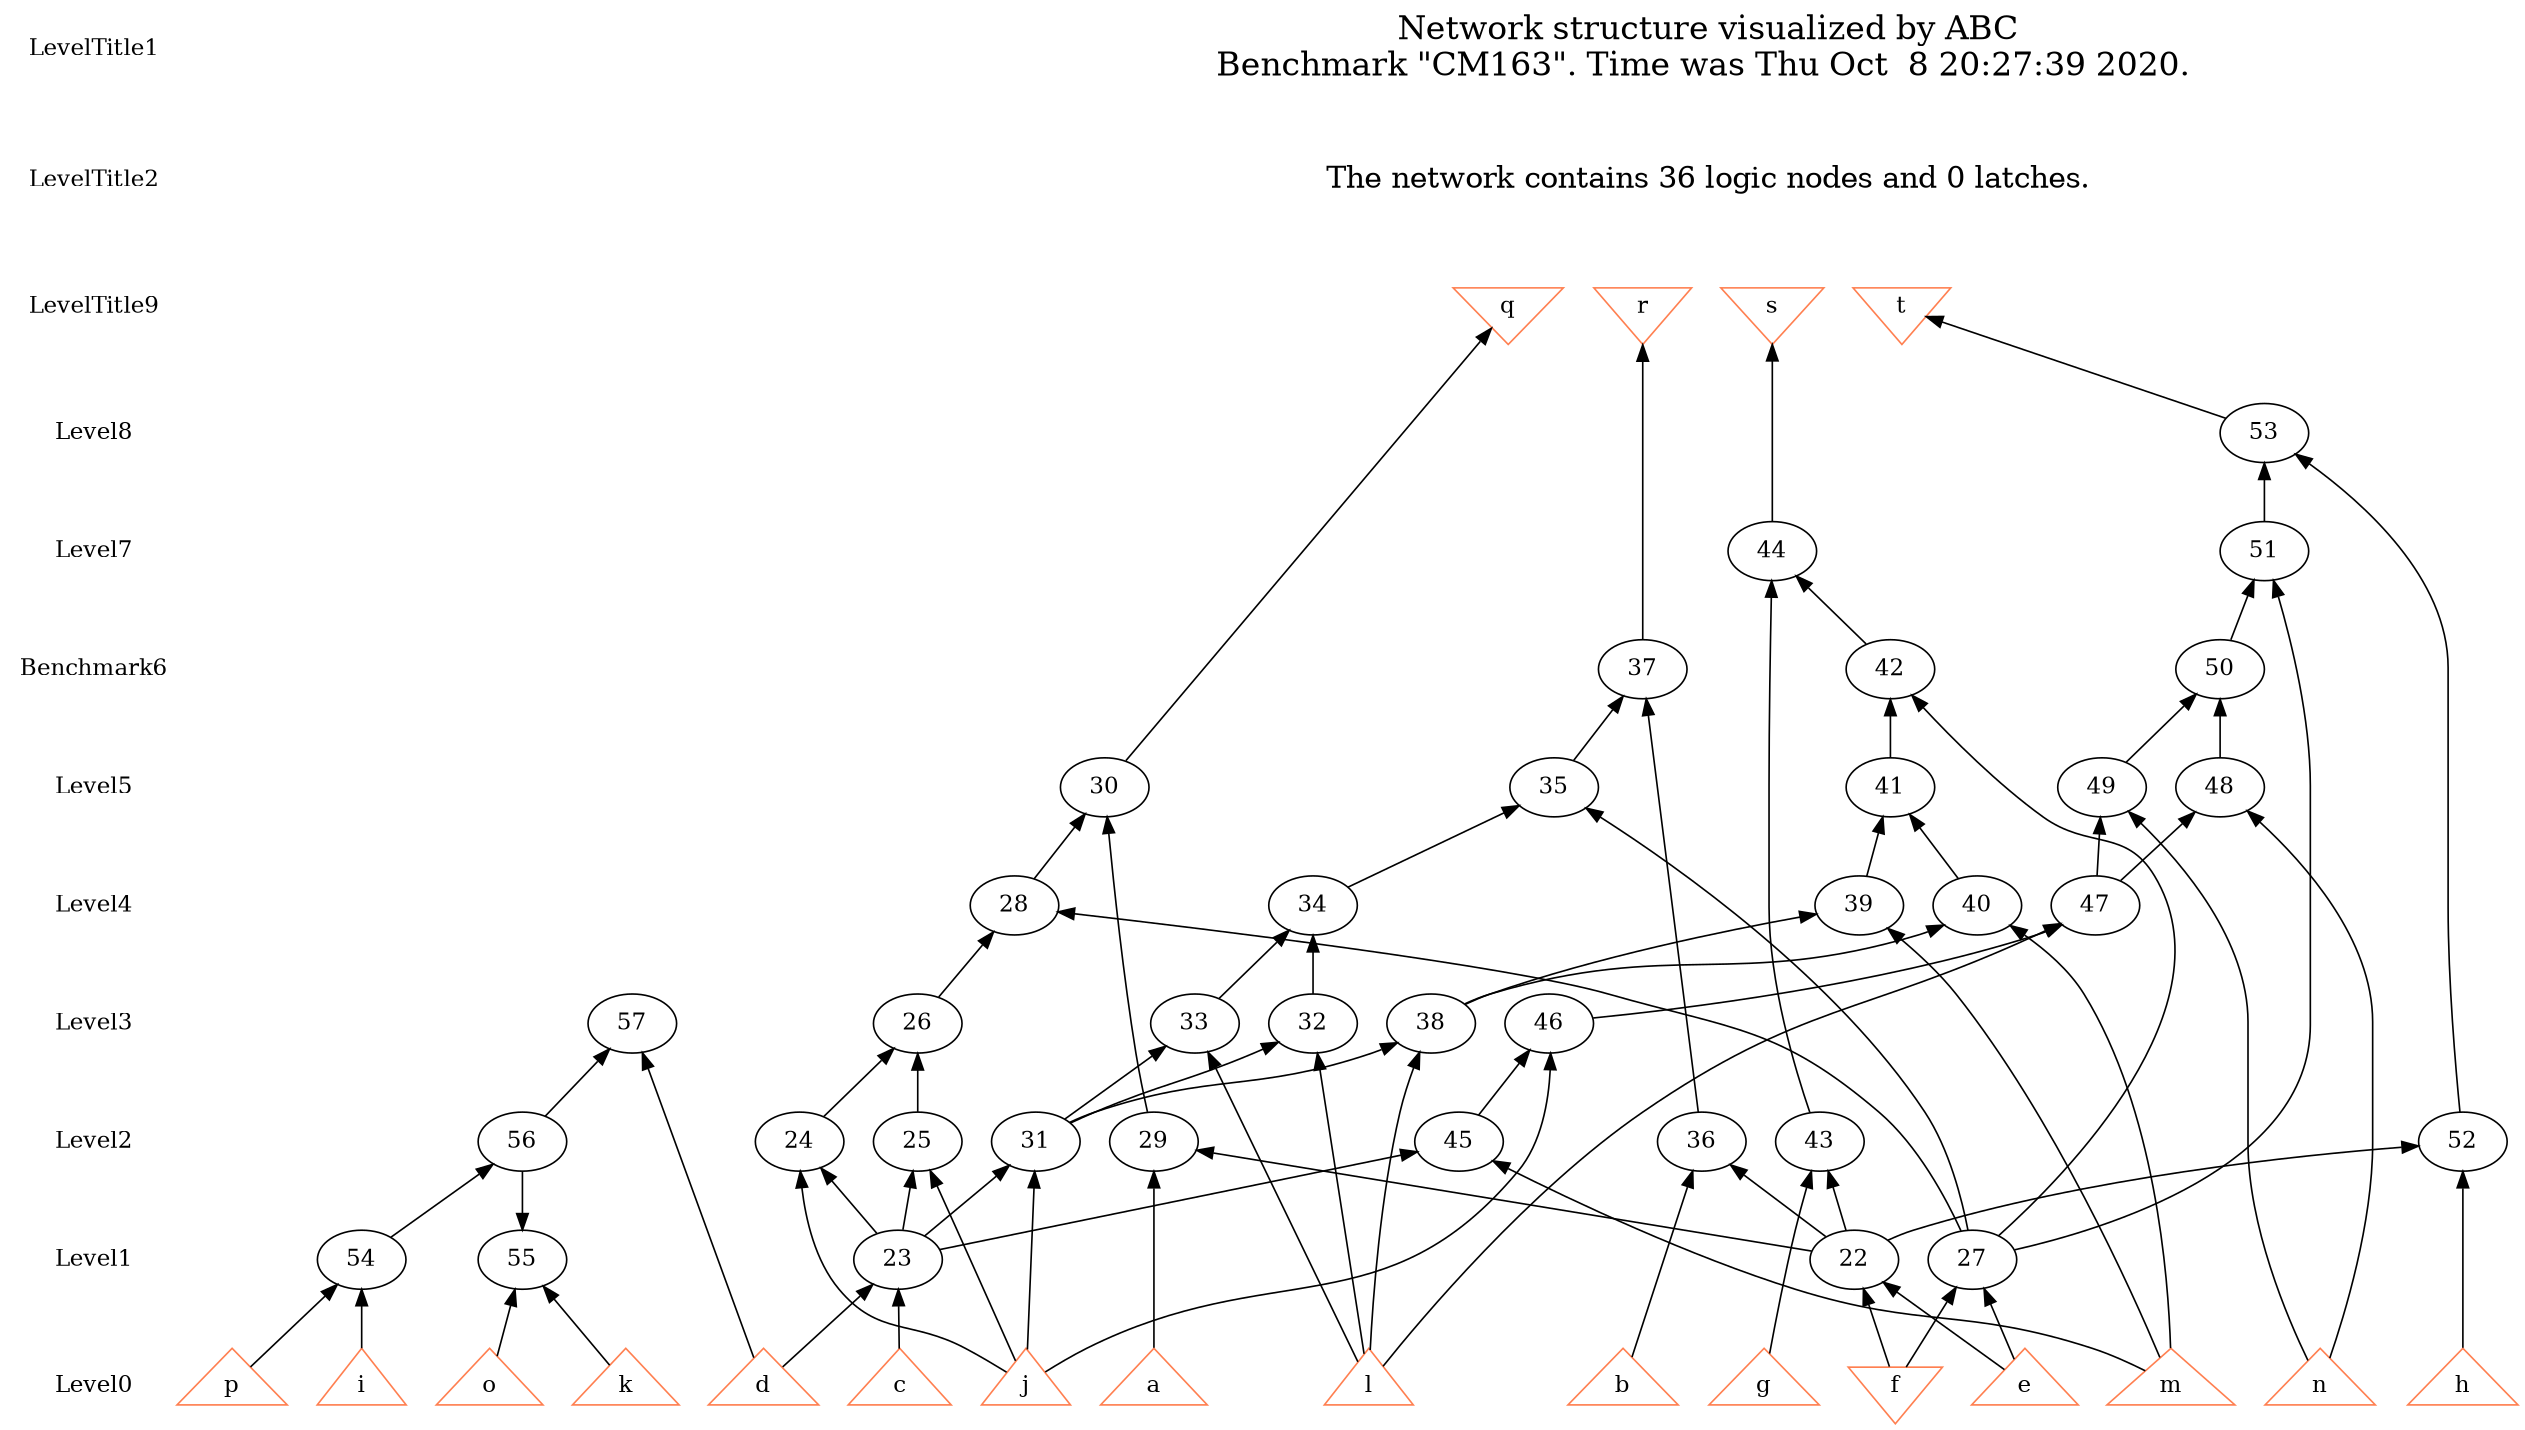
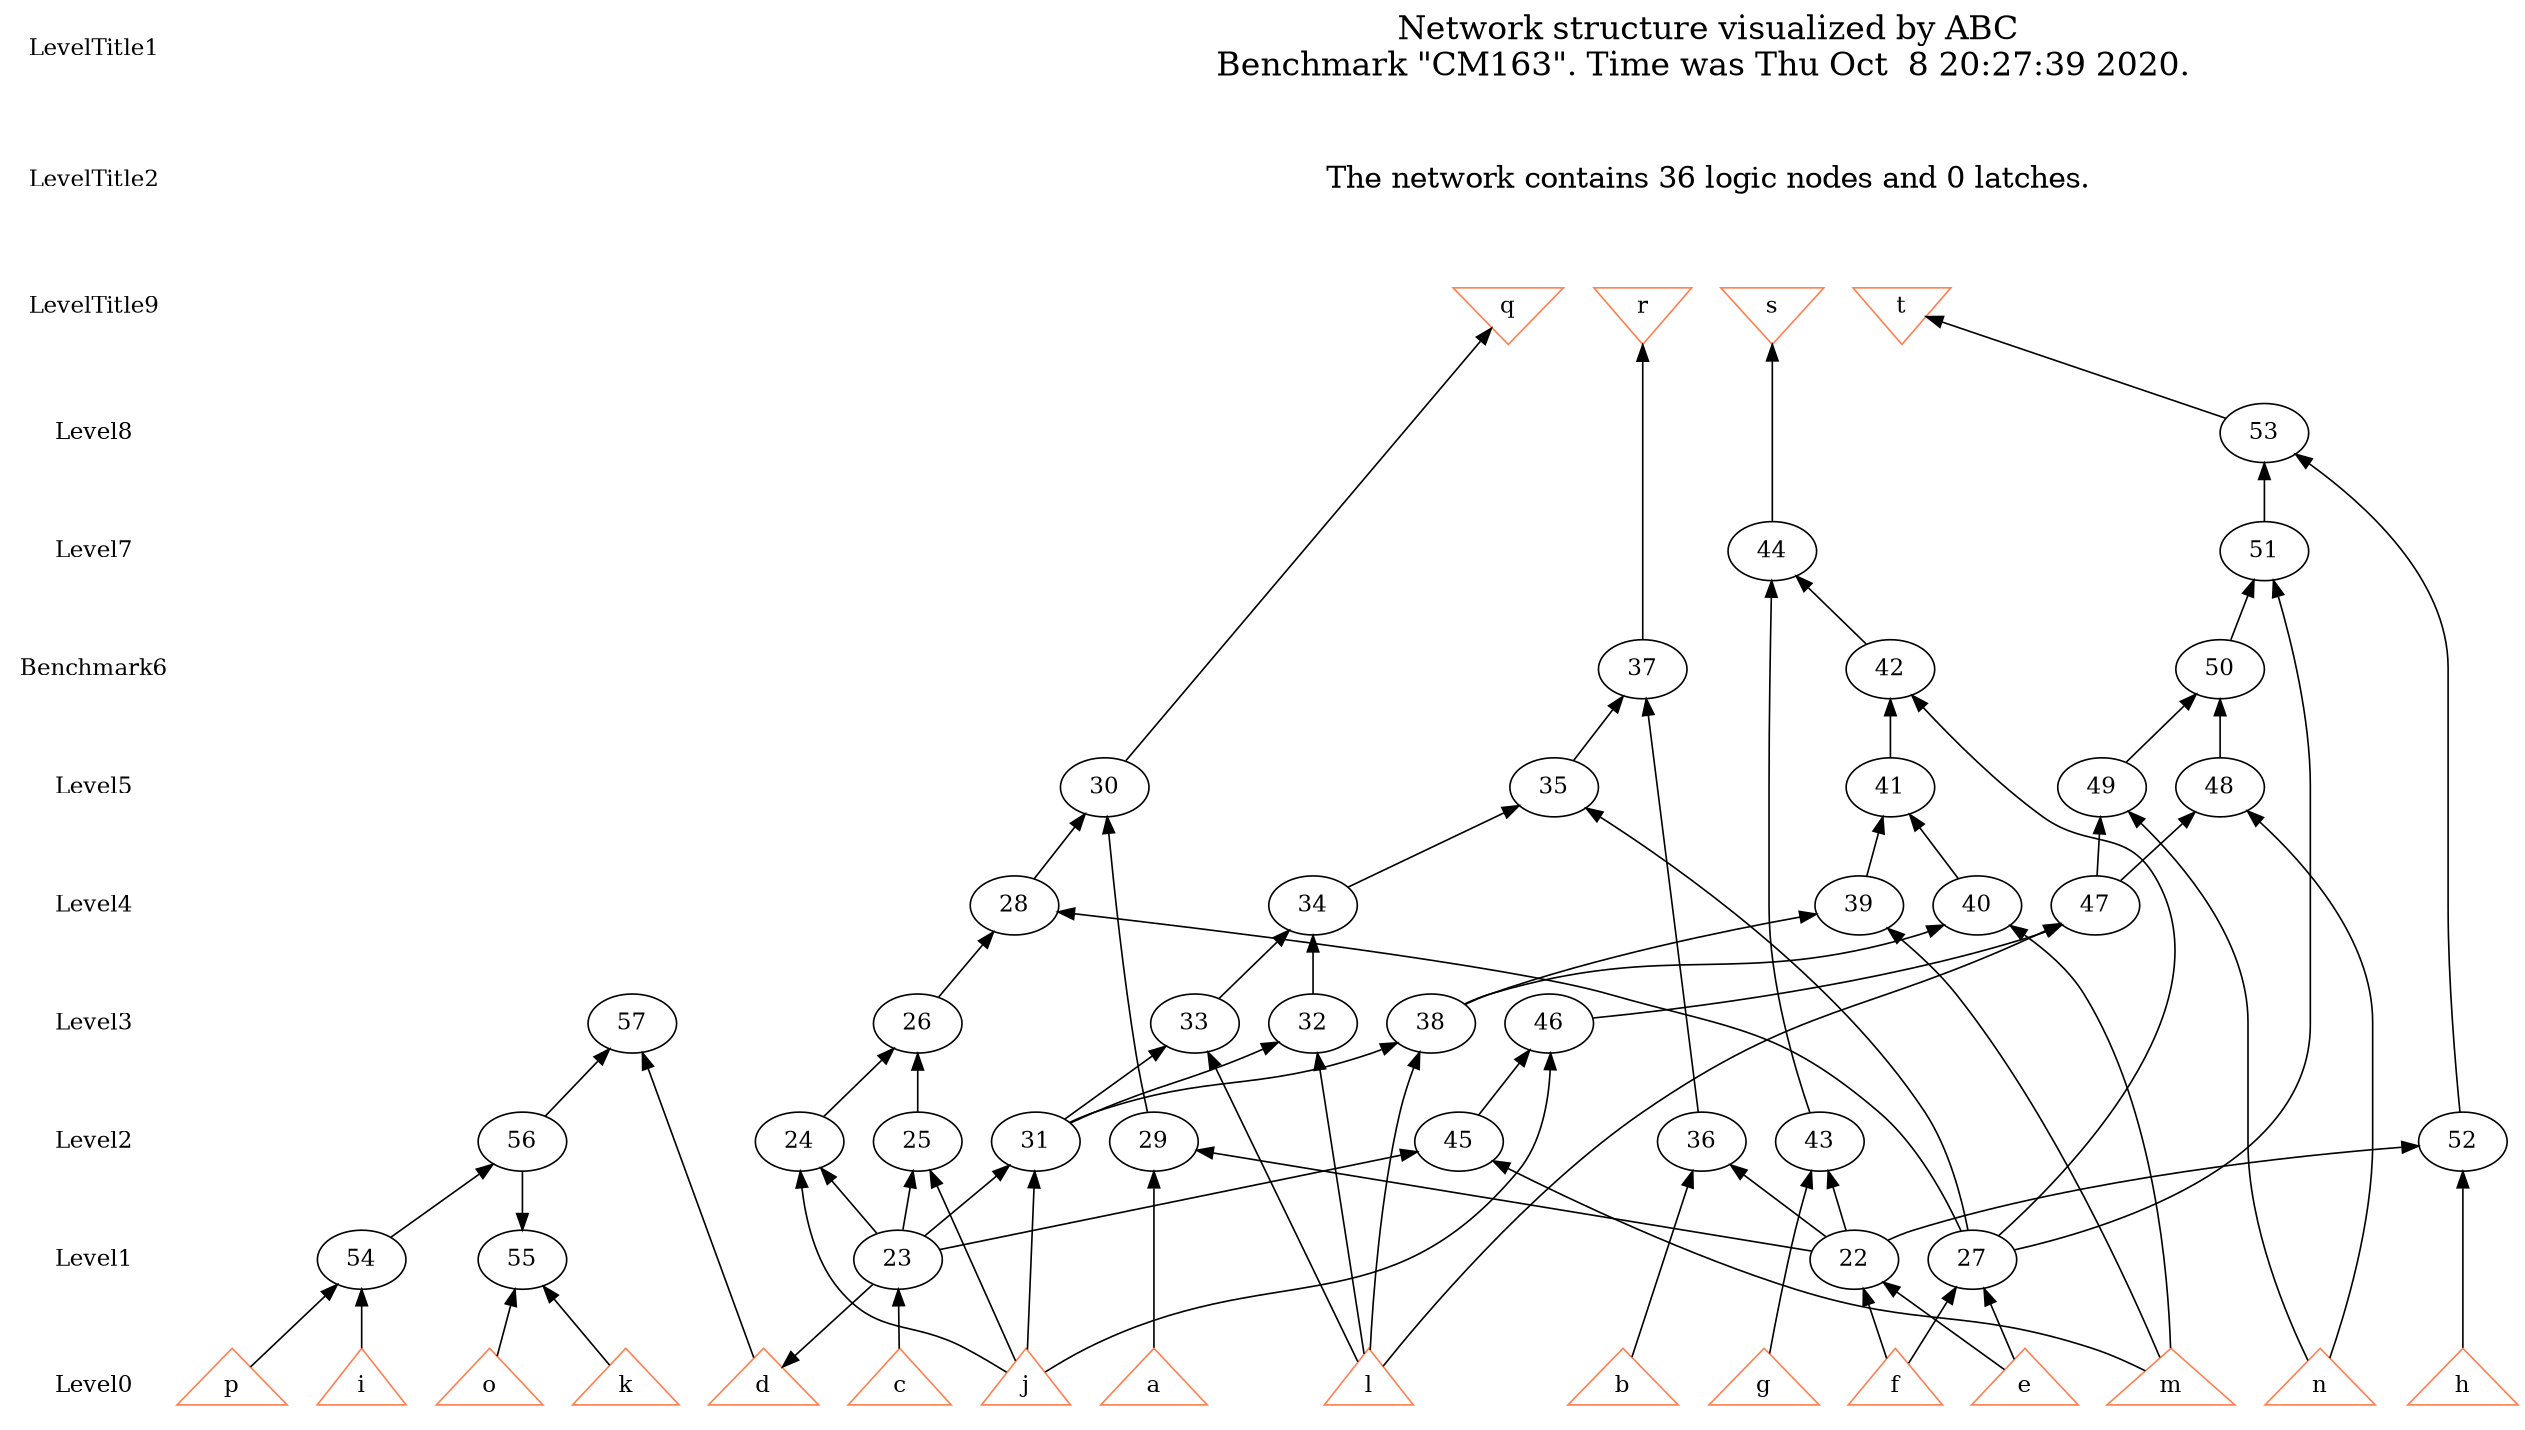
(821, 1331) -> (834, 1320)
(1895, 1386) -> (1895, 1386)
